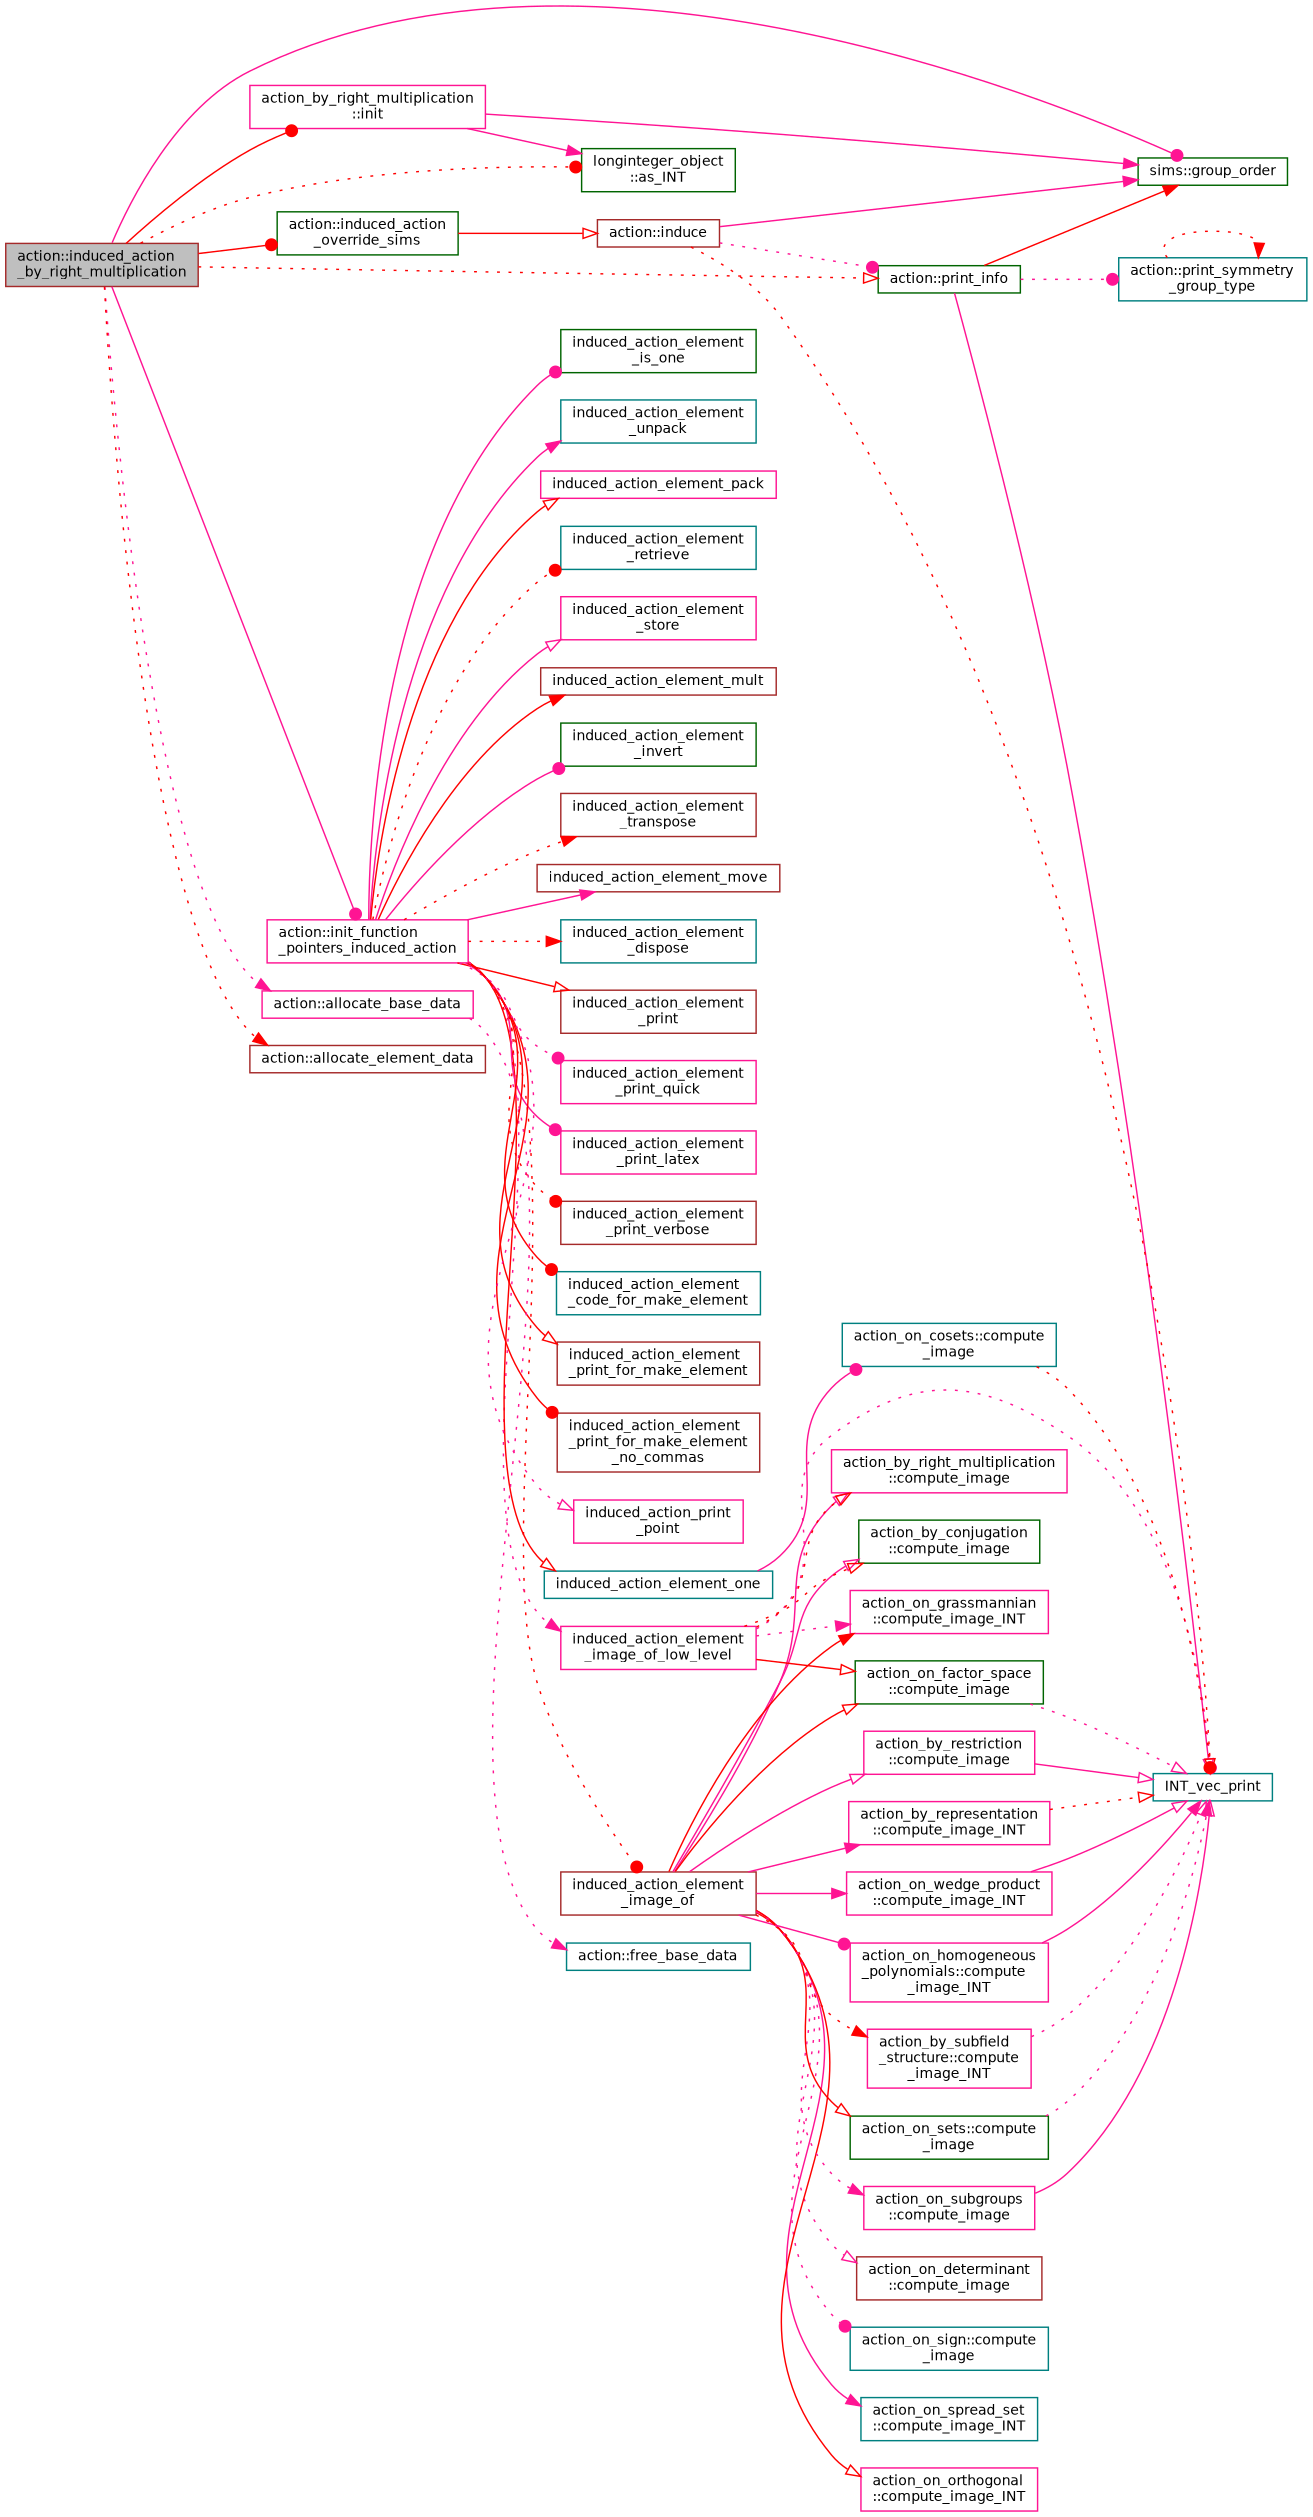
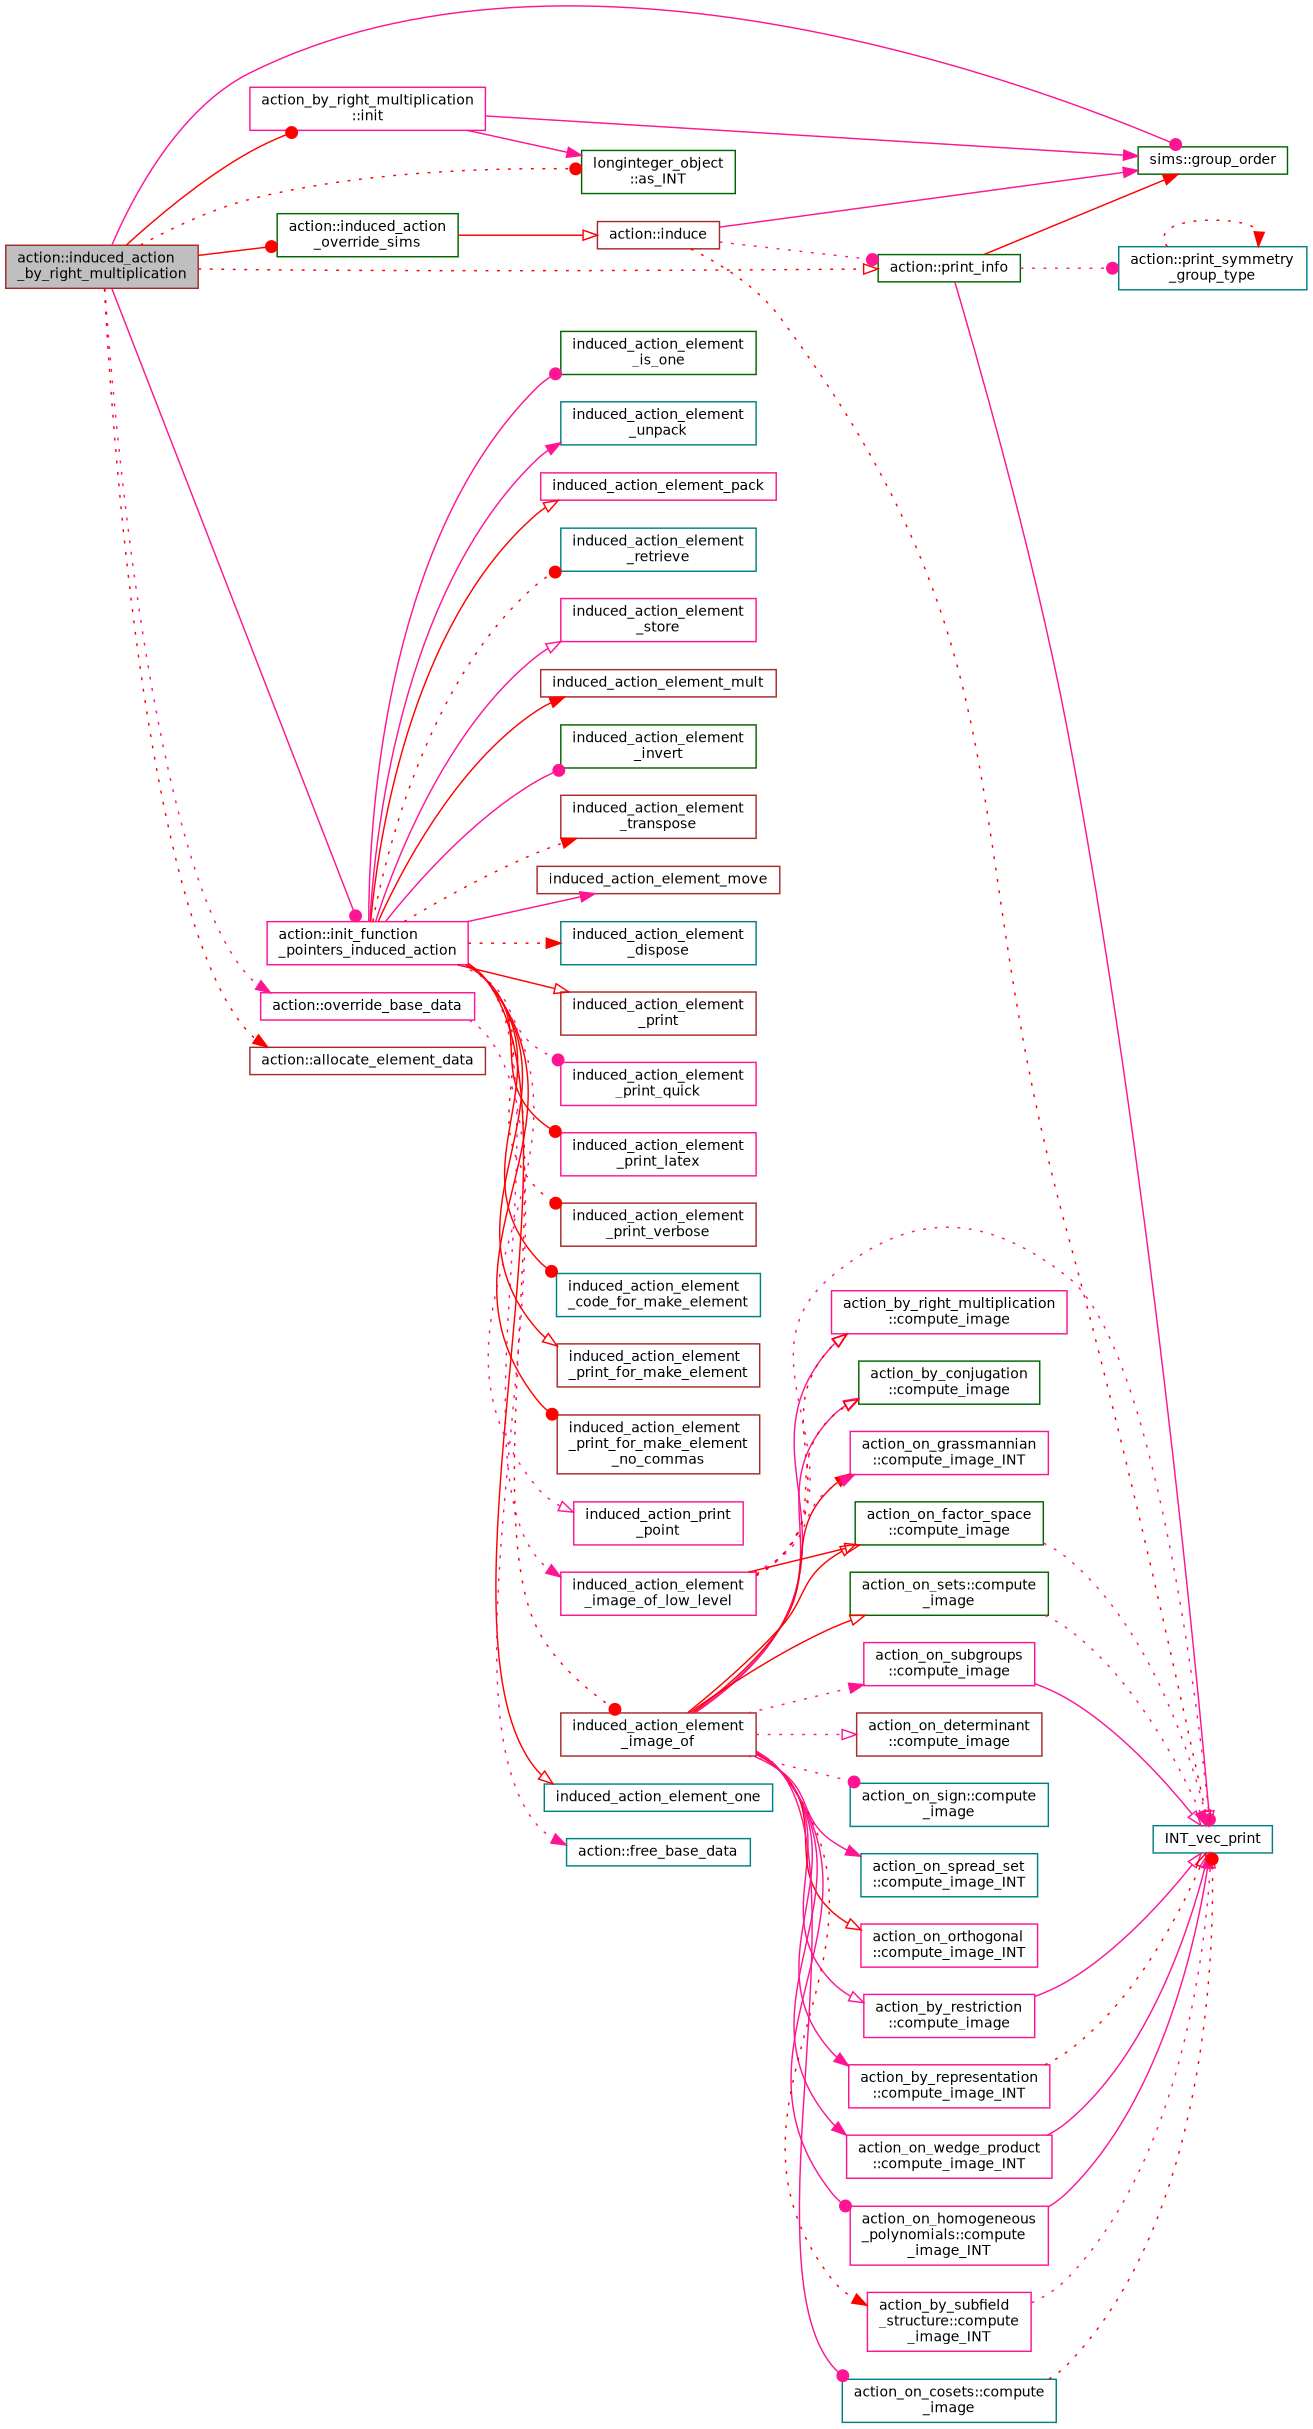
(368, 1005) -> (368, 1006)
(511, 1043) -> (511, 1045)
(807, 1445) -> (804, 2105)
